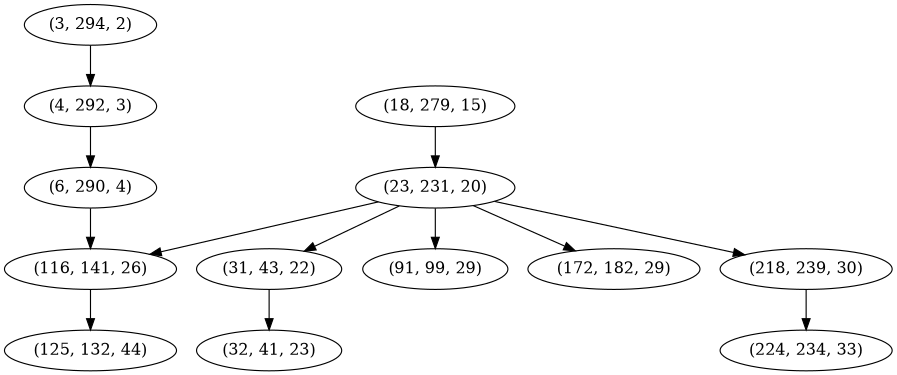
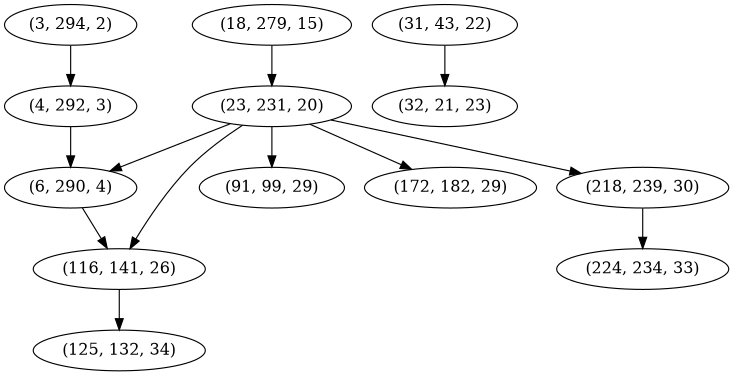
(357, 226) -> (175, 145)
(90, 350) -> (119, 350)
(269, 350) -> (445, 106)
